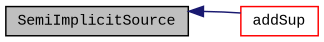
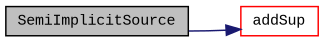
(222, 12) -> (207, 31)
